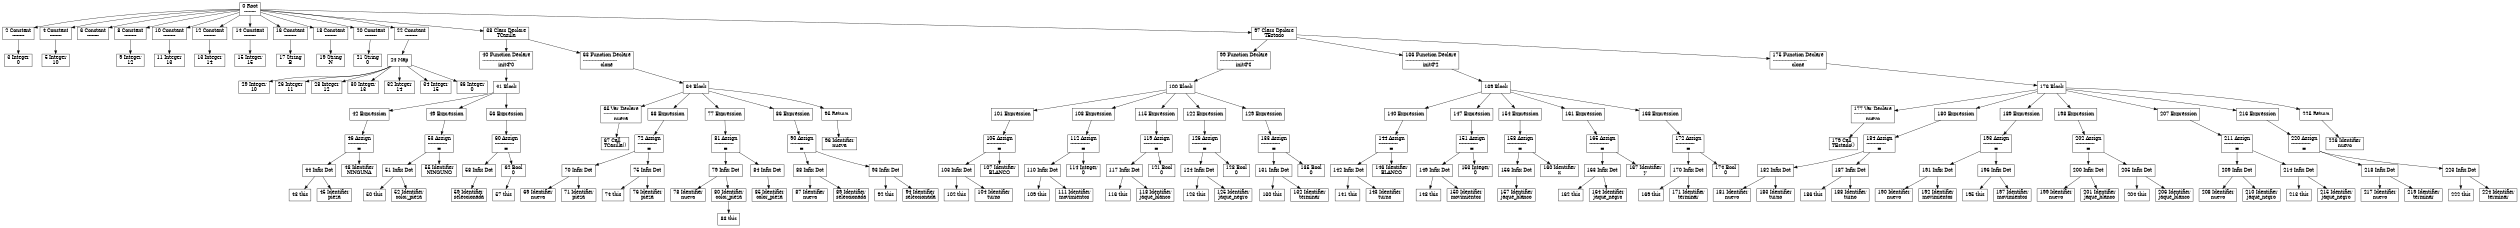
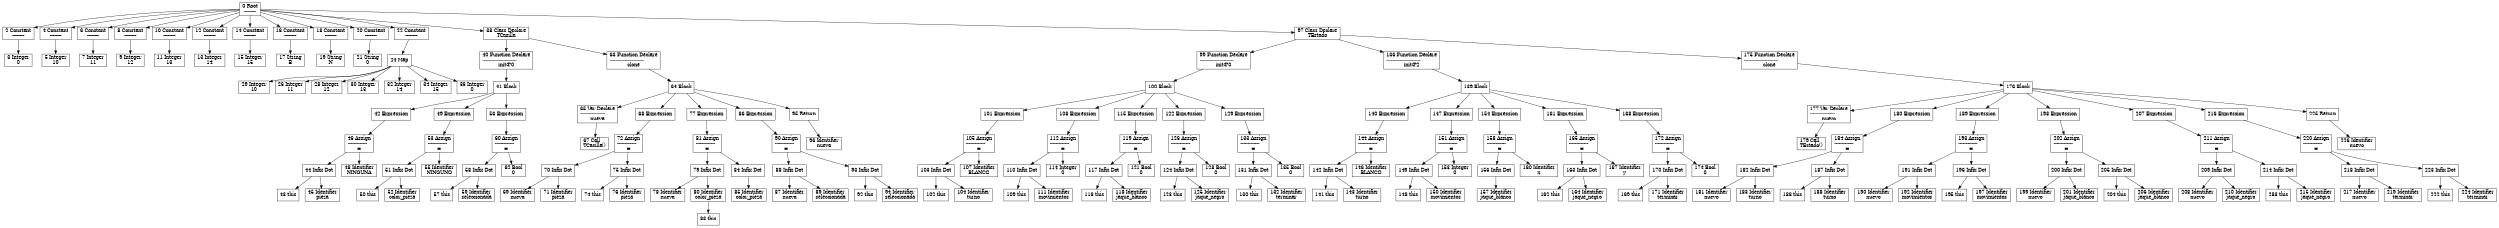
none -> (93, 60)
(509, 181) -> (462, 182)
(2299, 195) -> (2278, 195)
